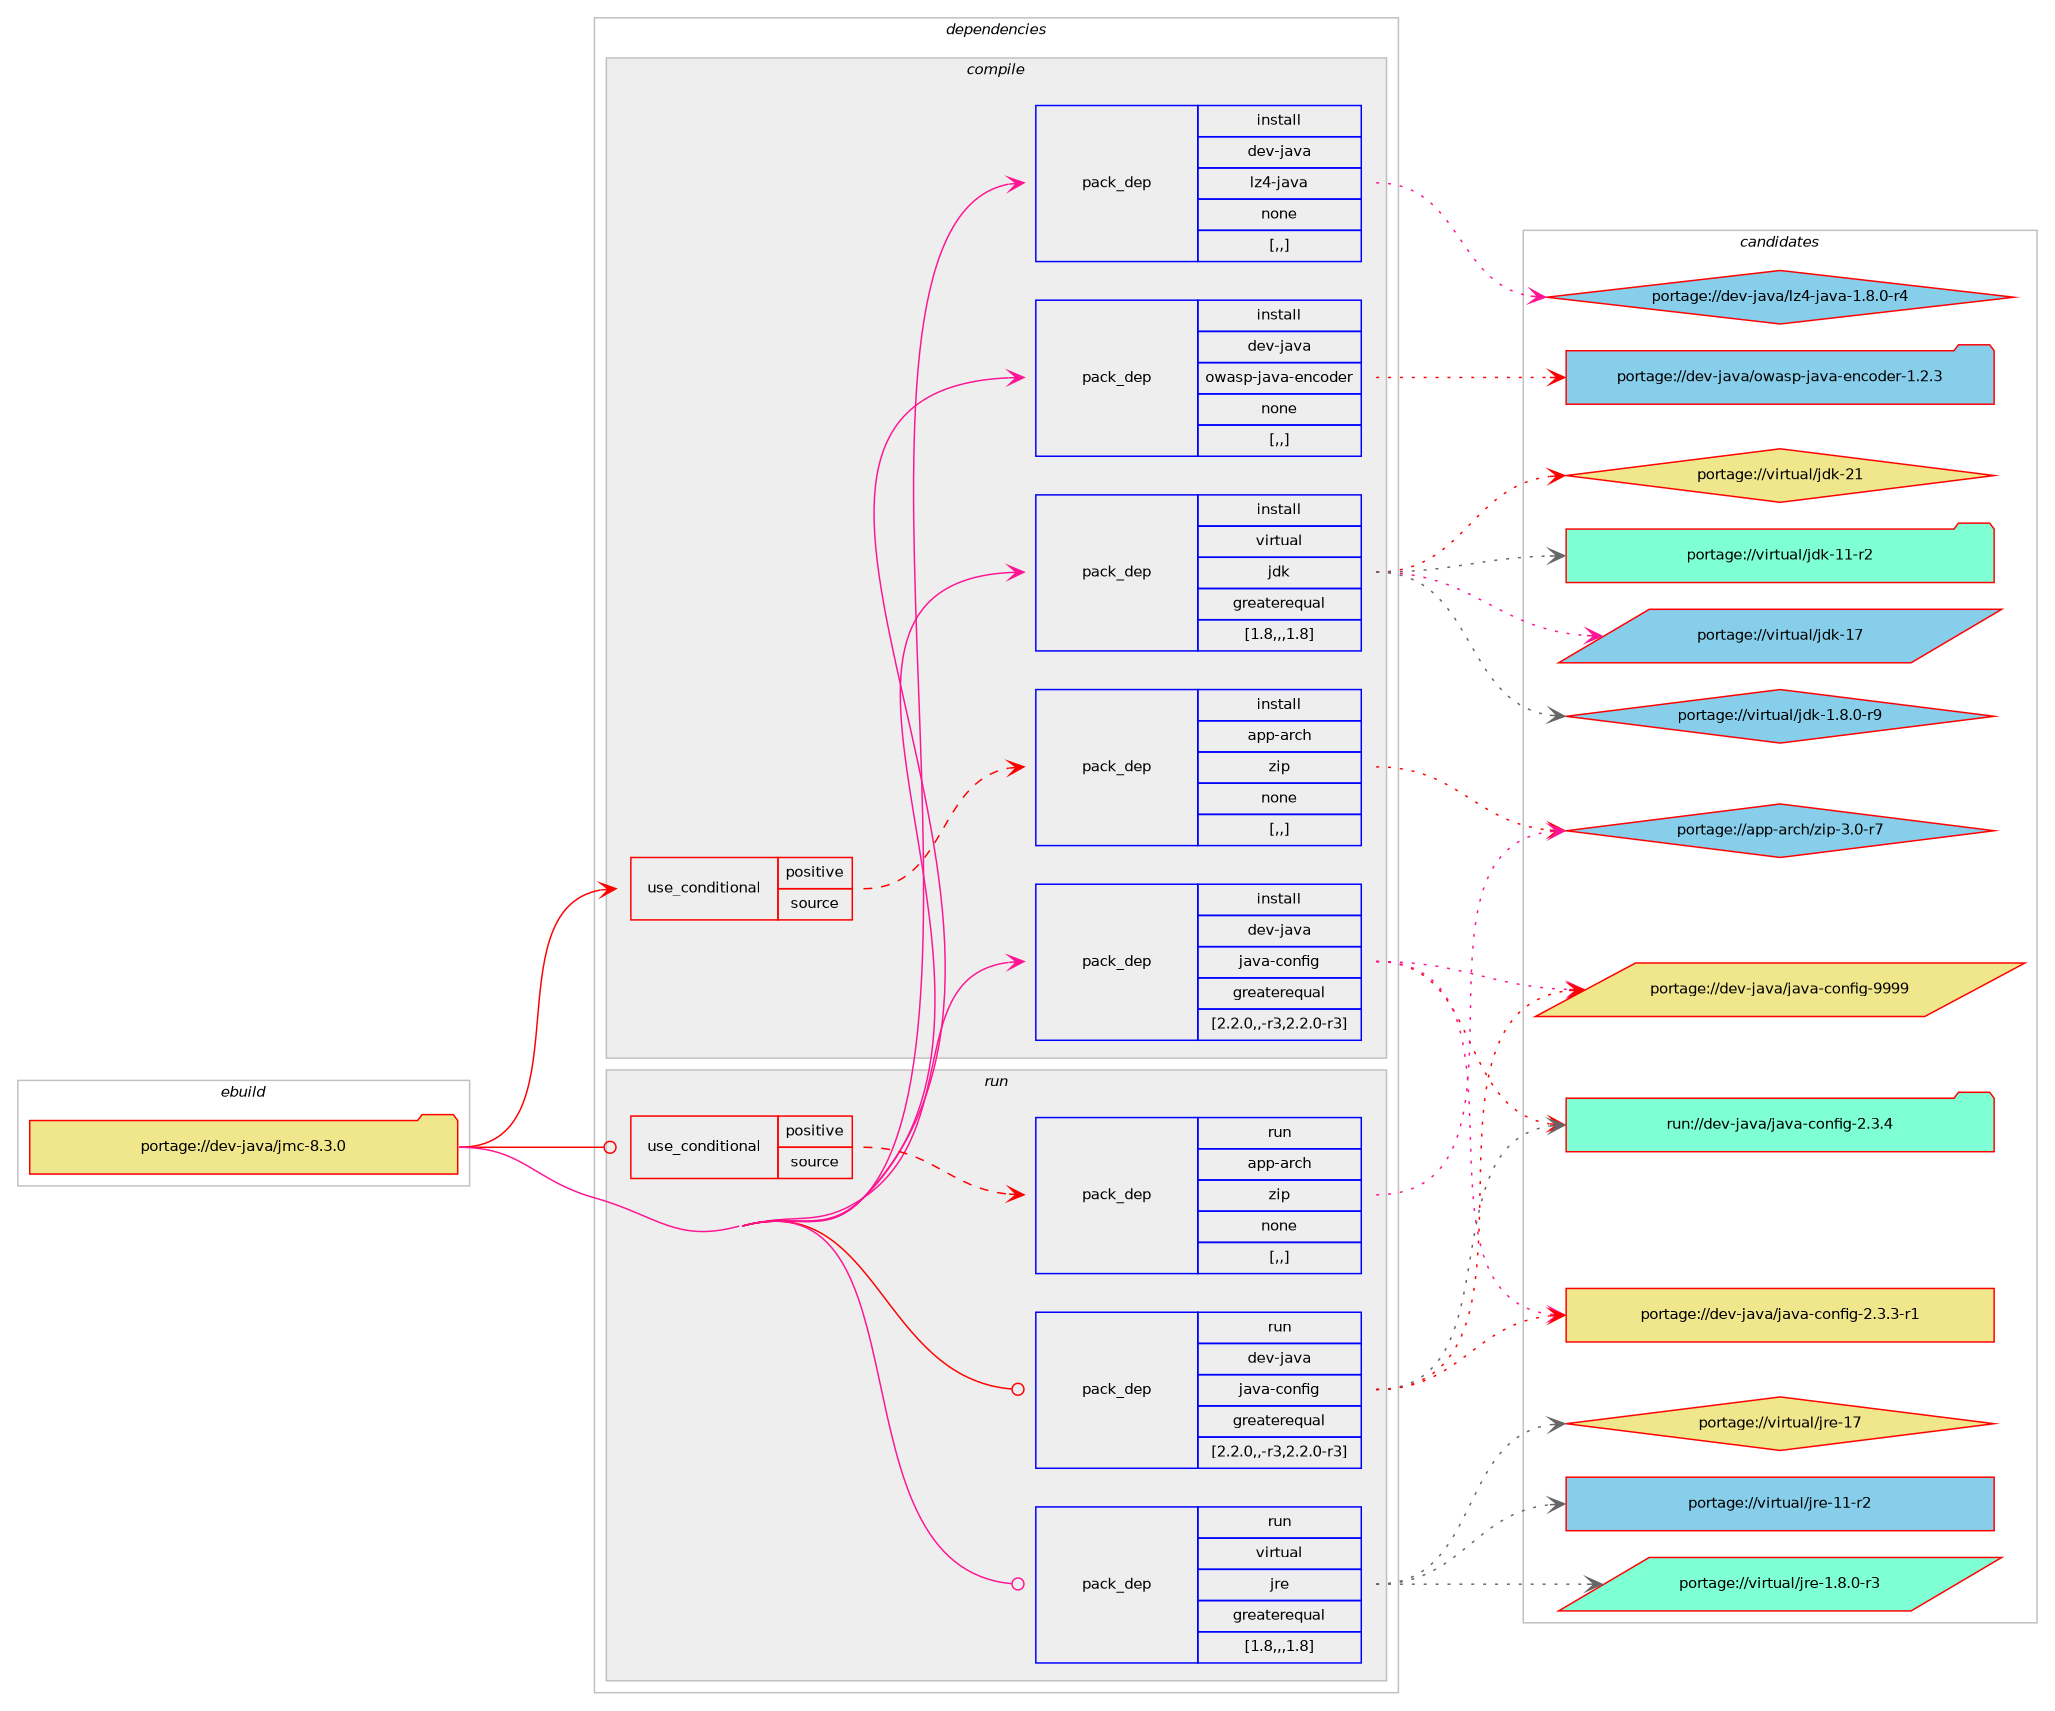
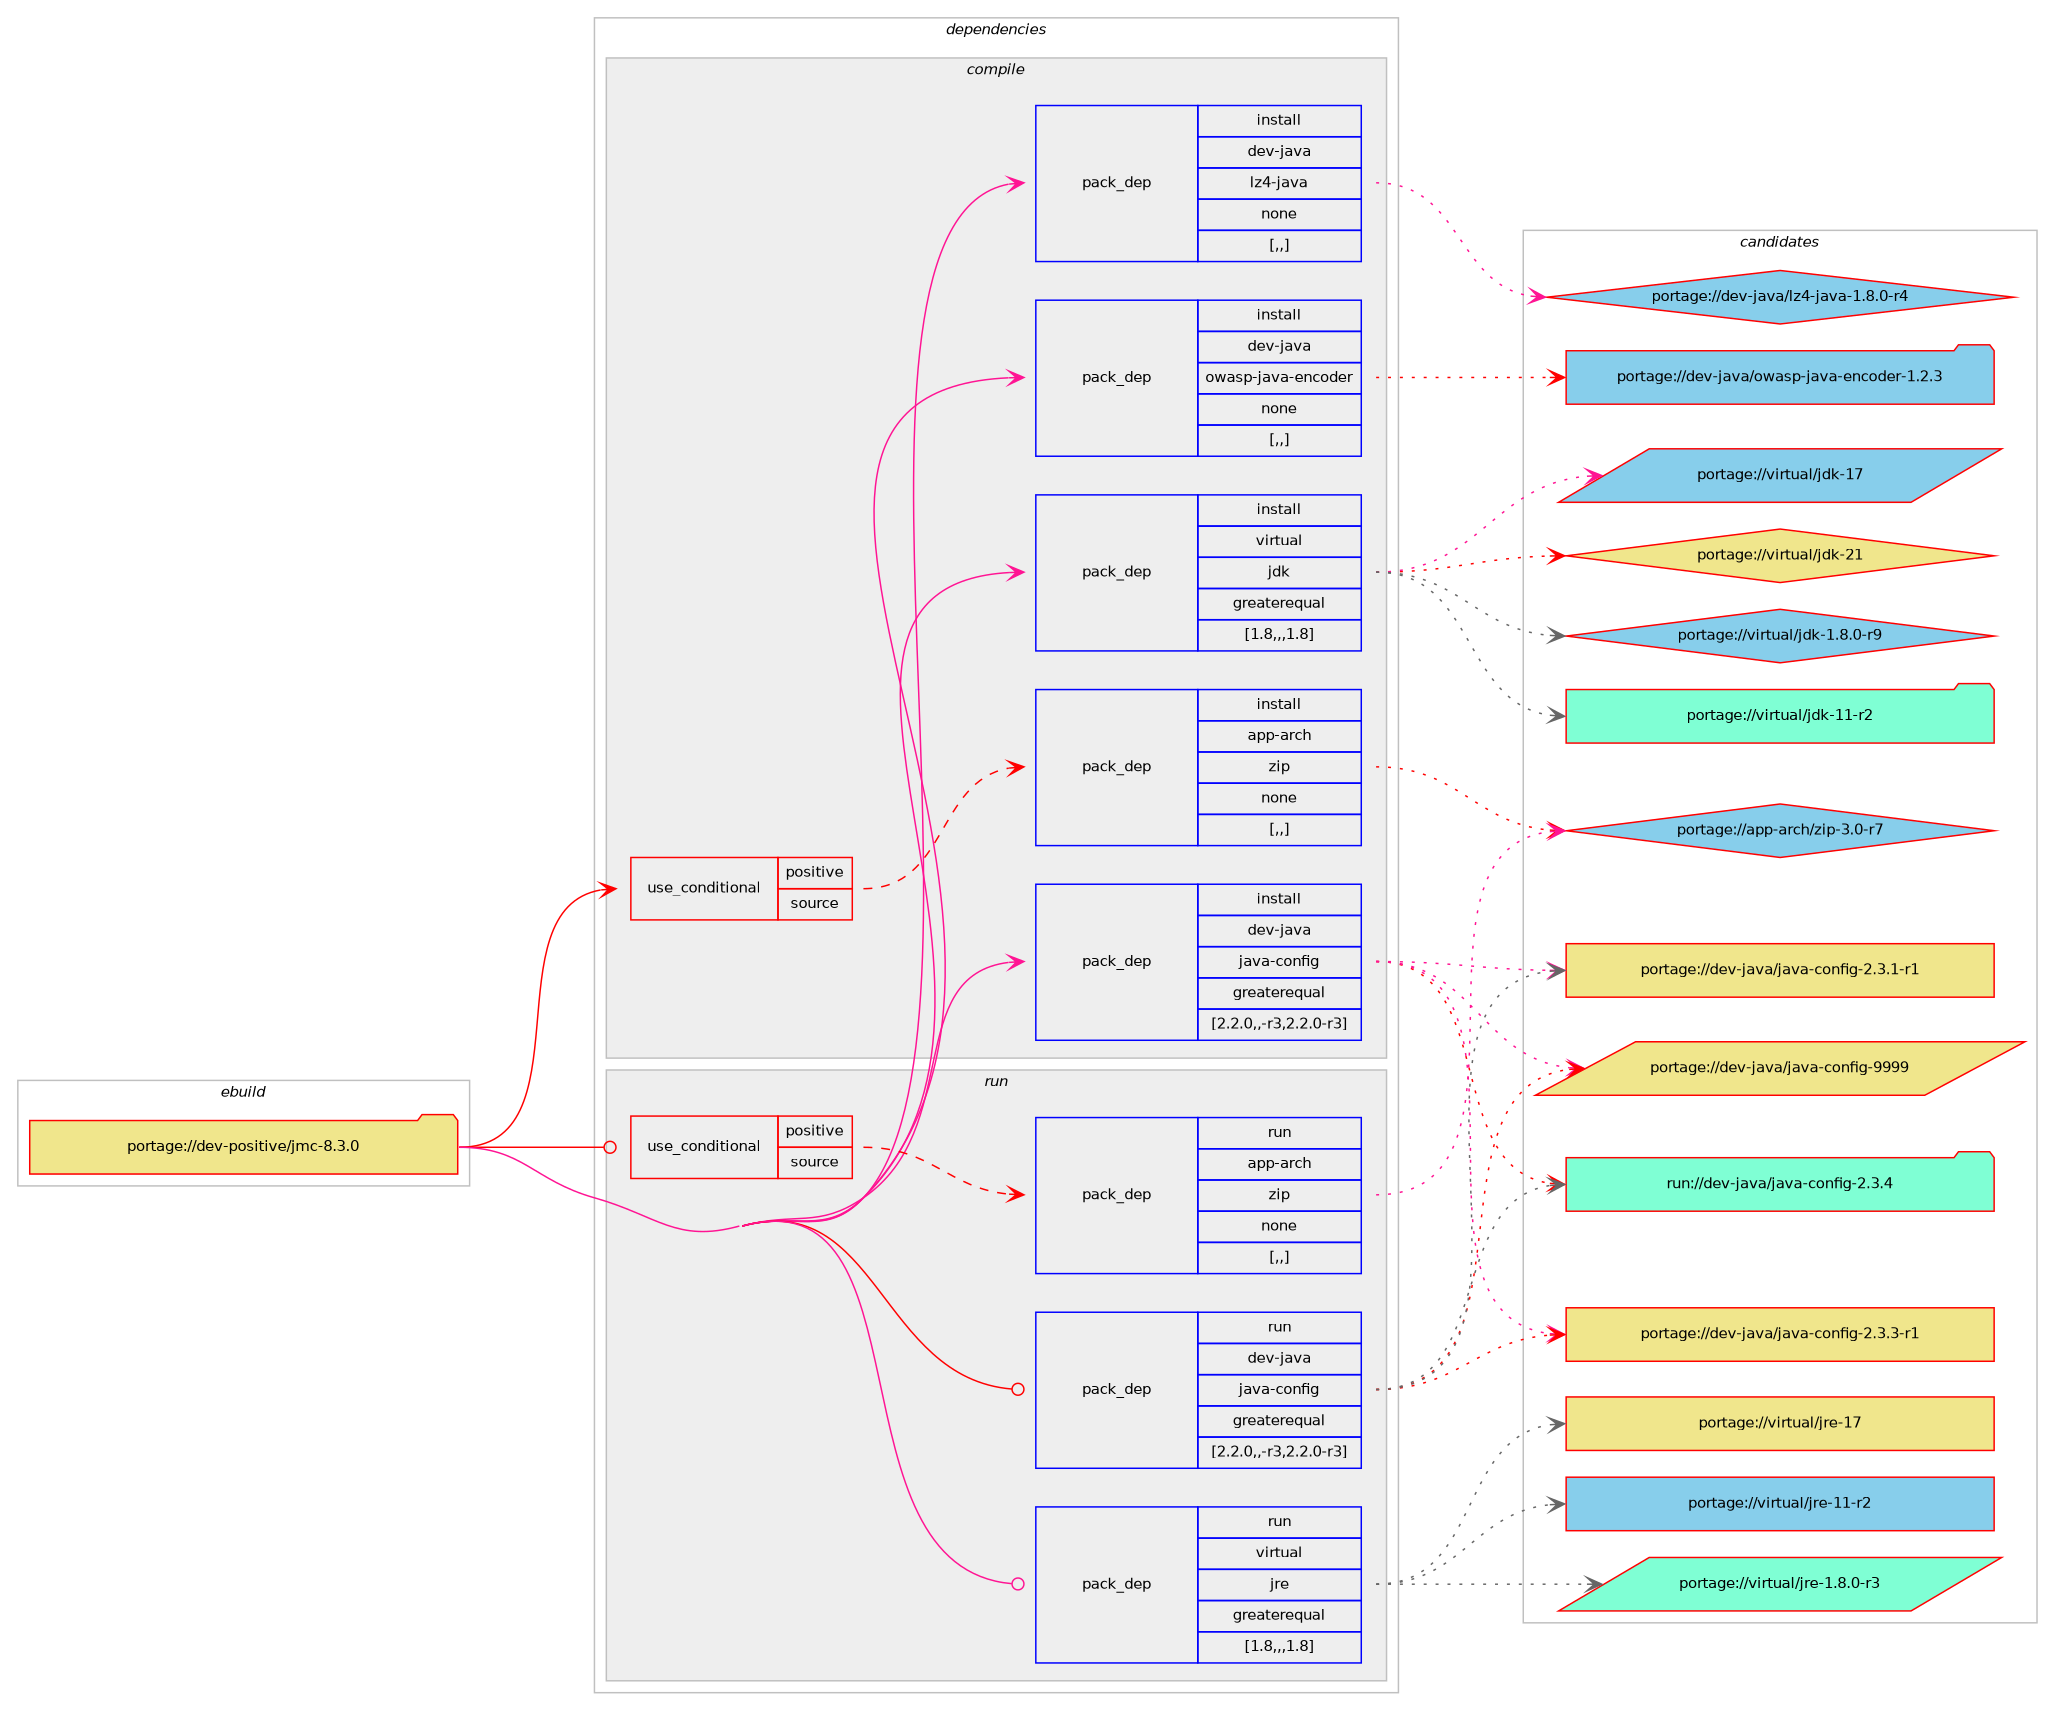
none -> (1780, 970)
(244, 1147) -> (244, 1147)
(1780, 1424) -> (1780, 1424)
